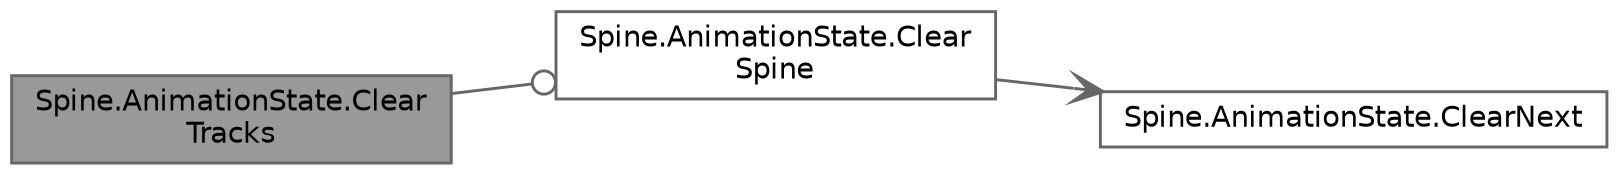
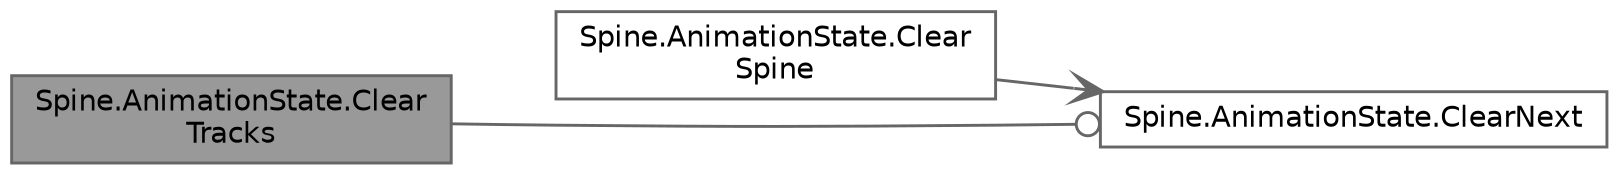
(492, 89) -> (764, 126)
